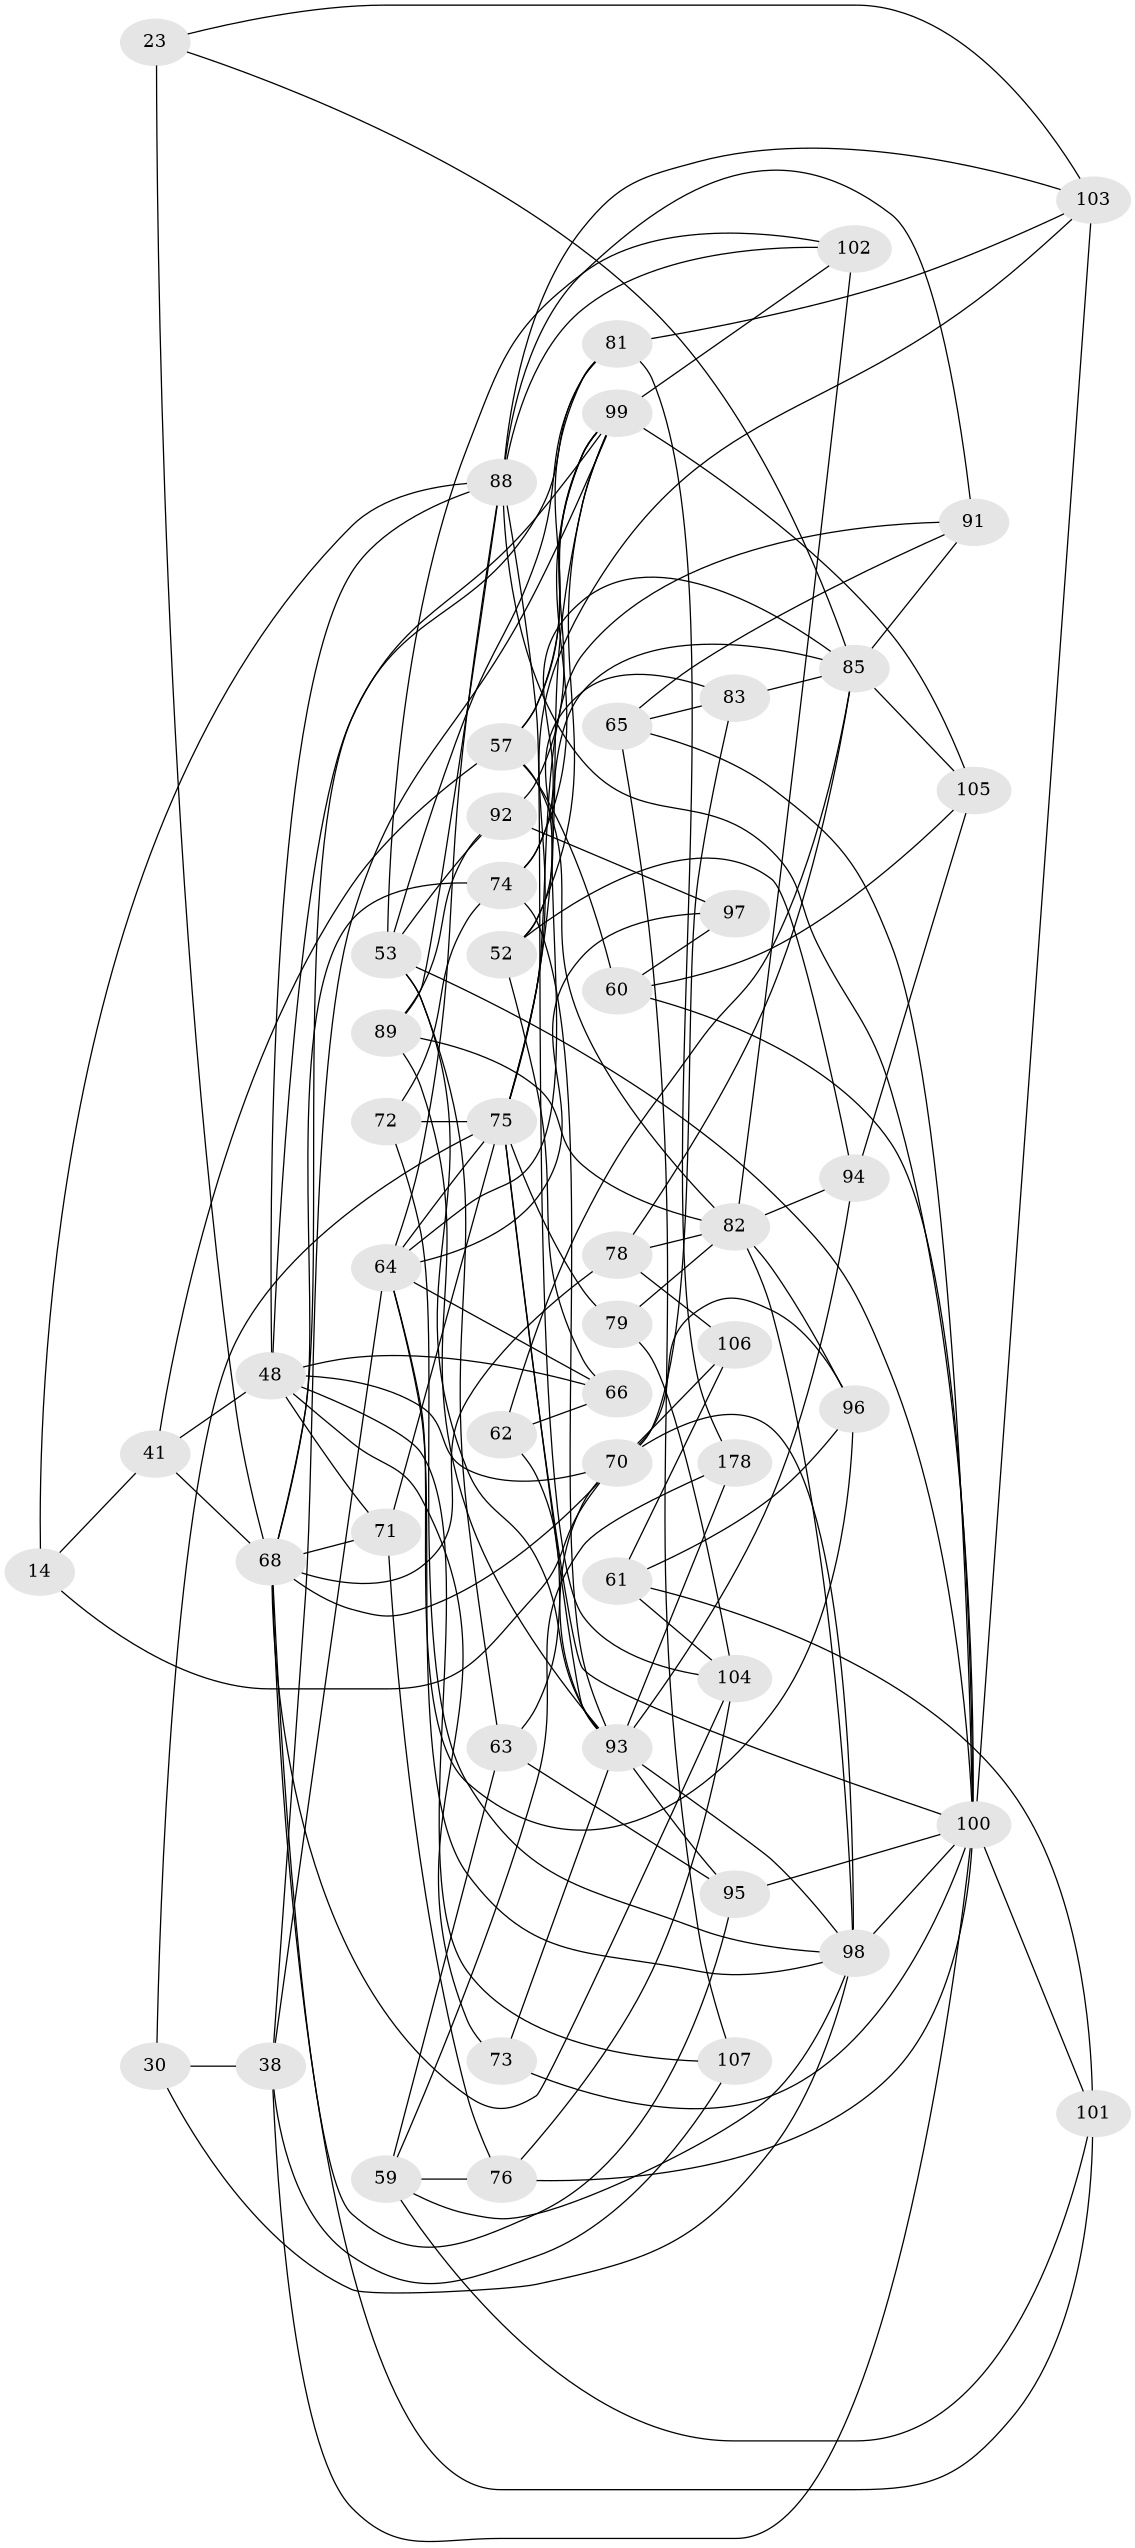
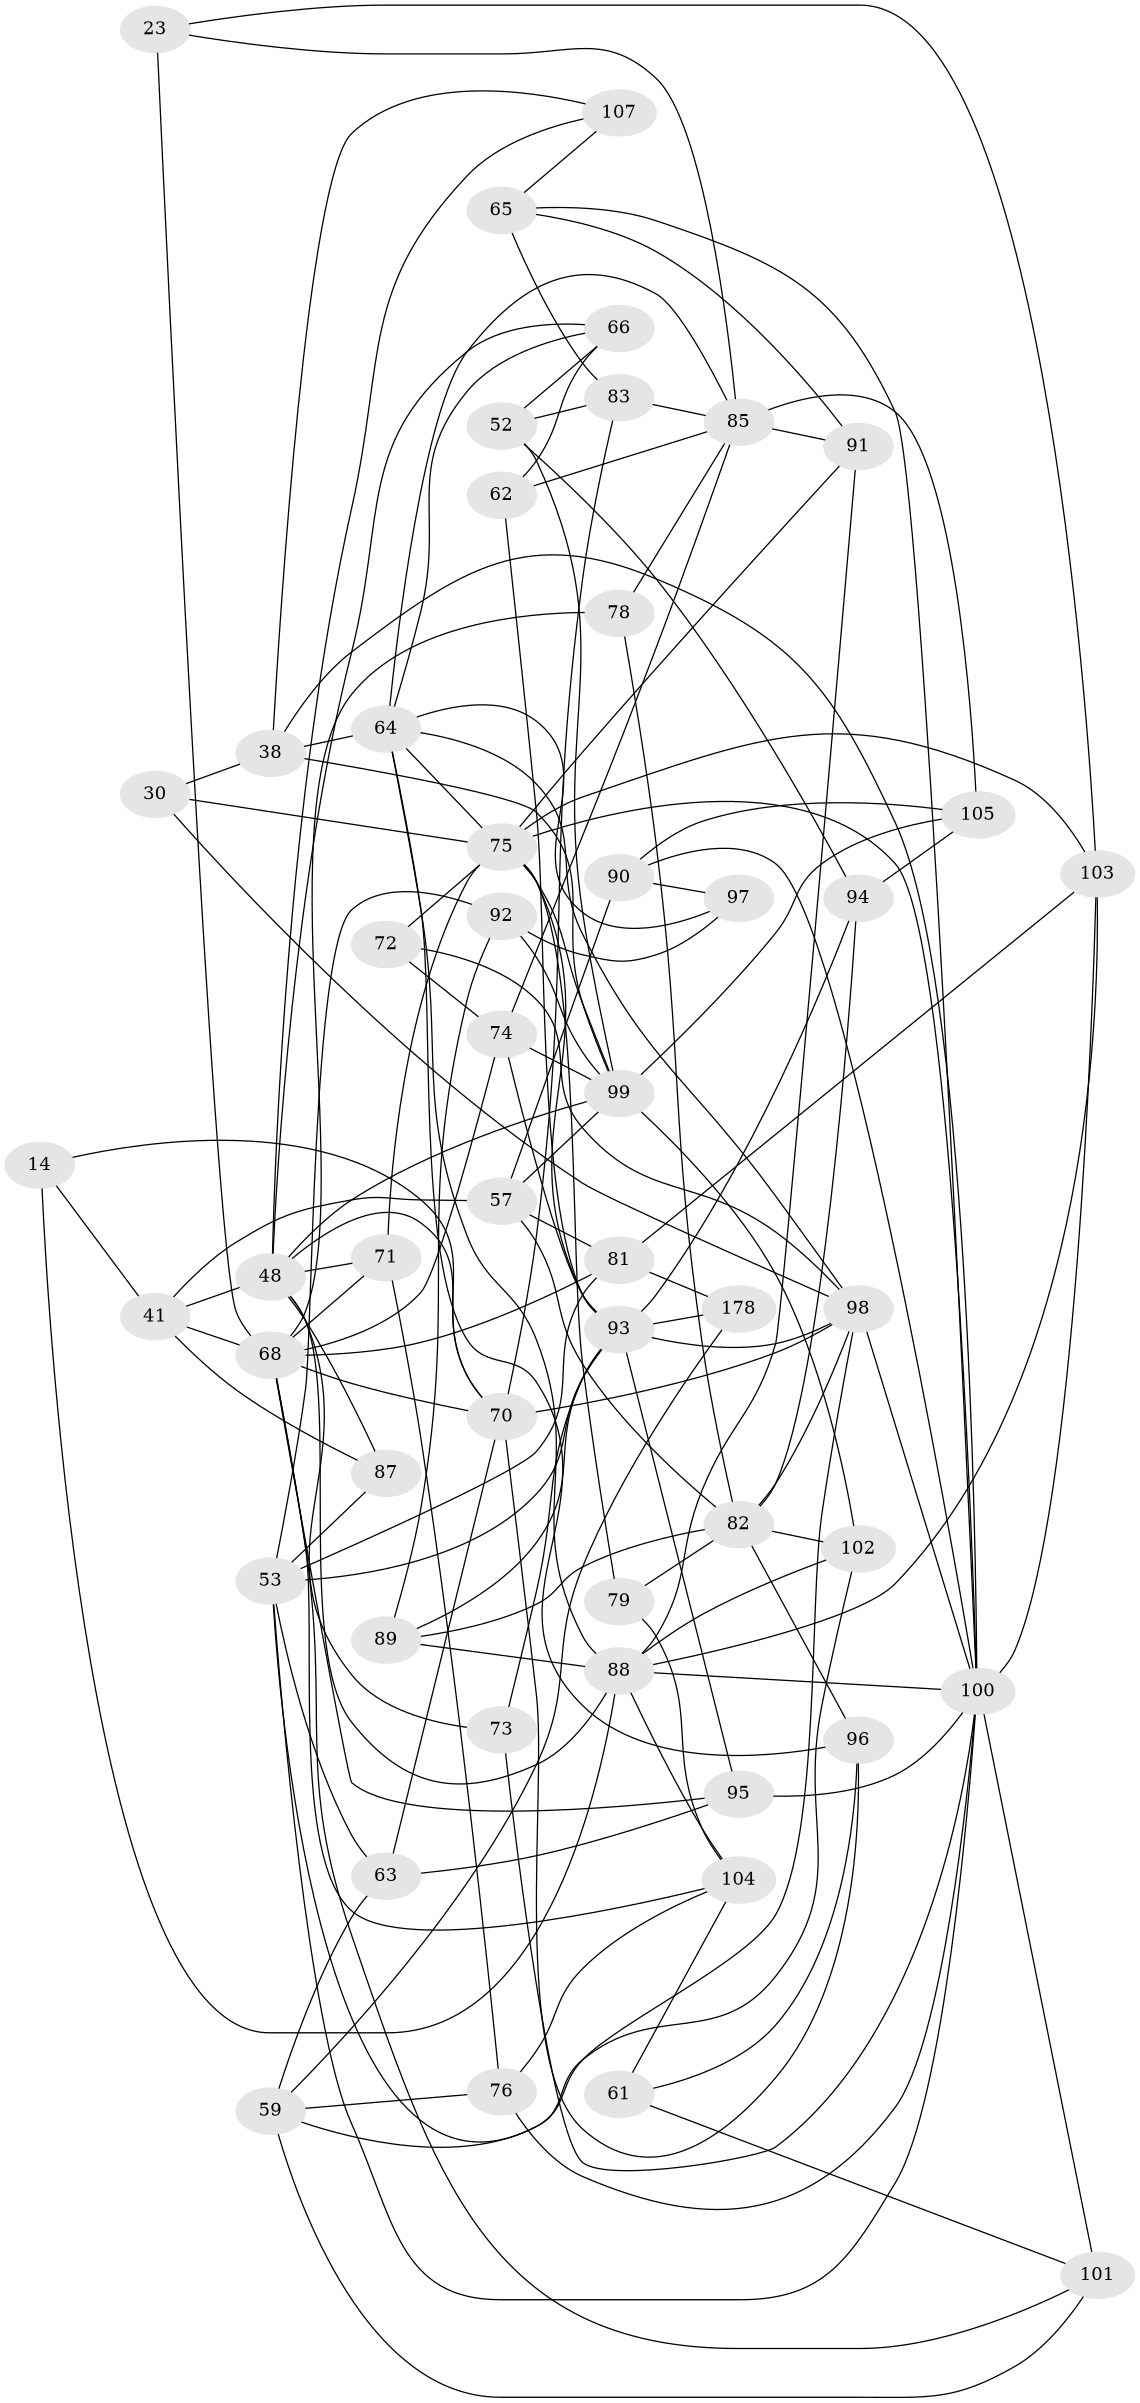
(617, 991) -> (619, 878)
(735, 1345) -> none
none -> (386, 1473)
